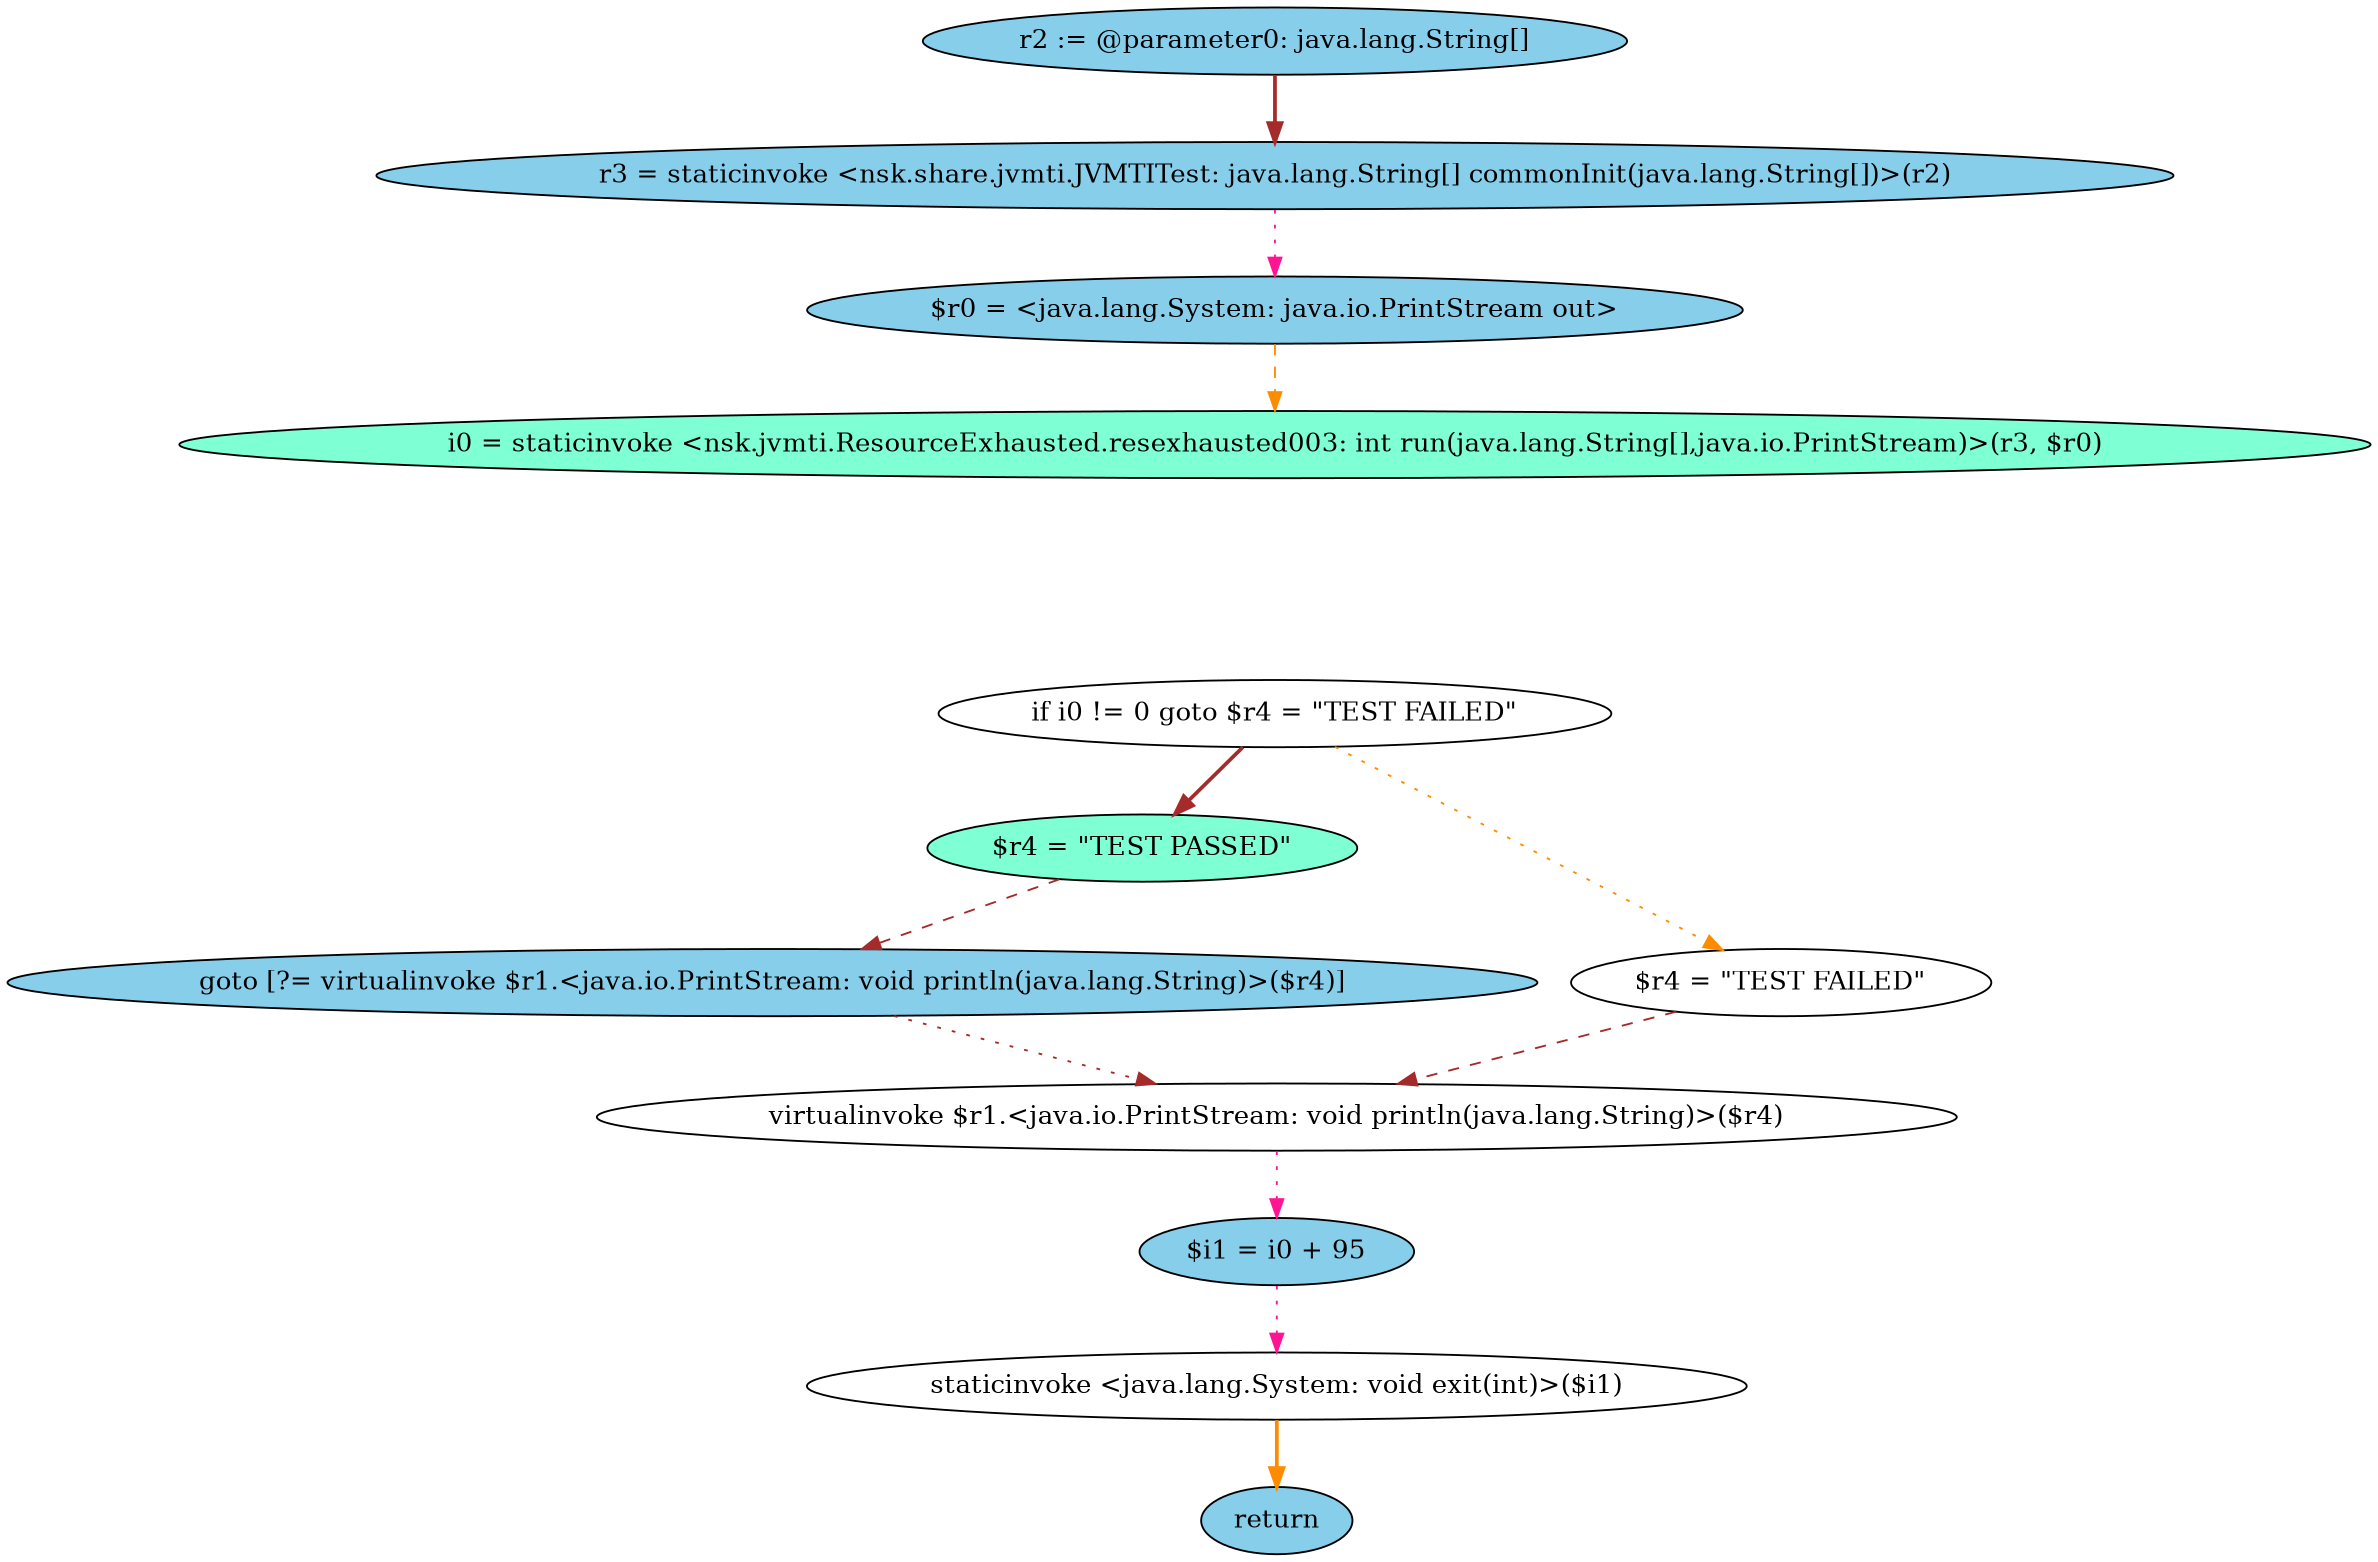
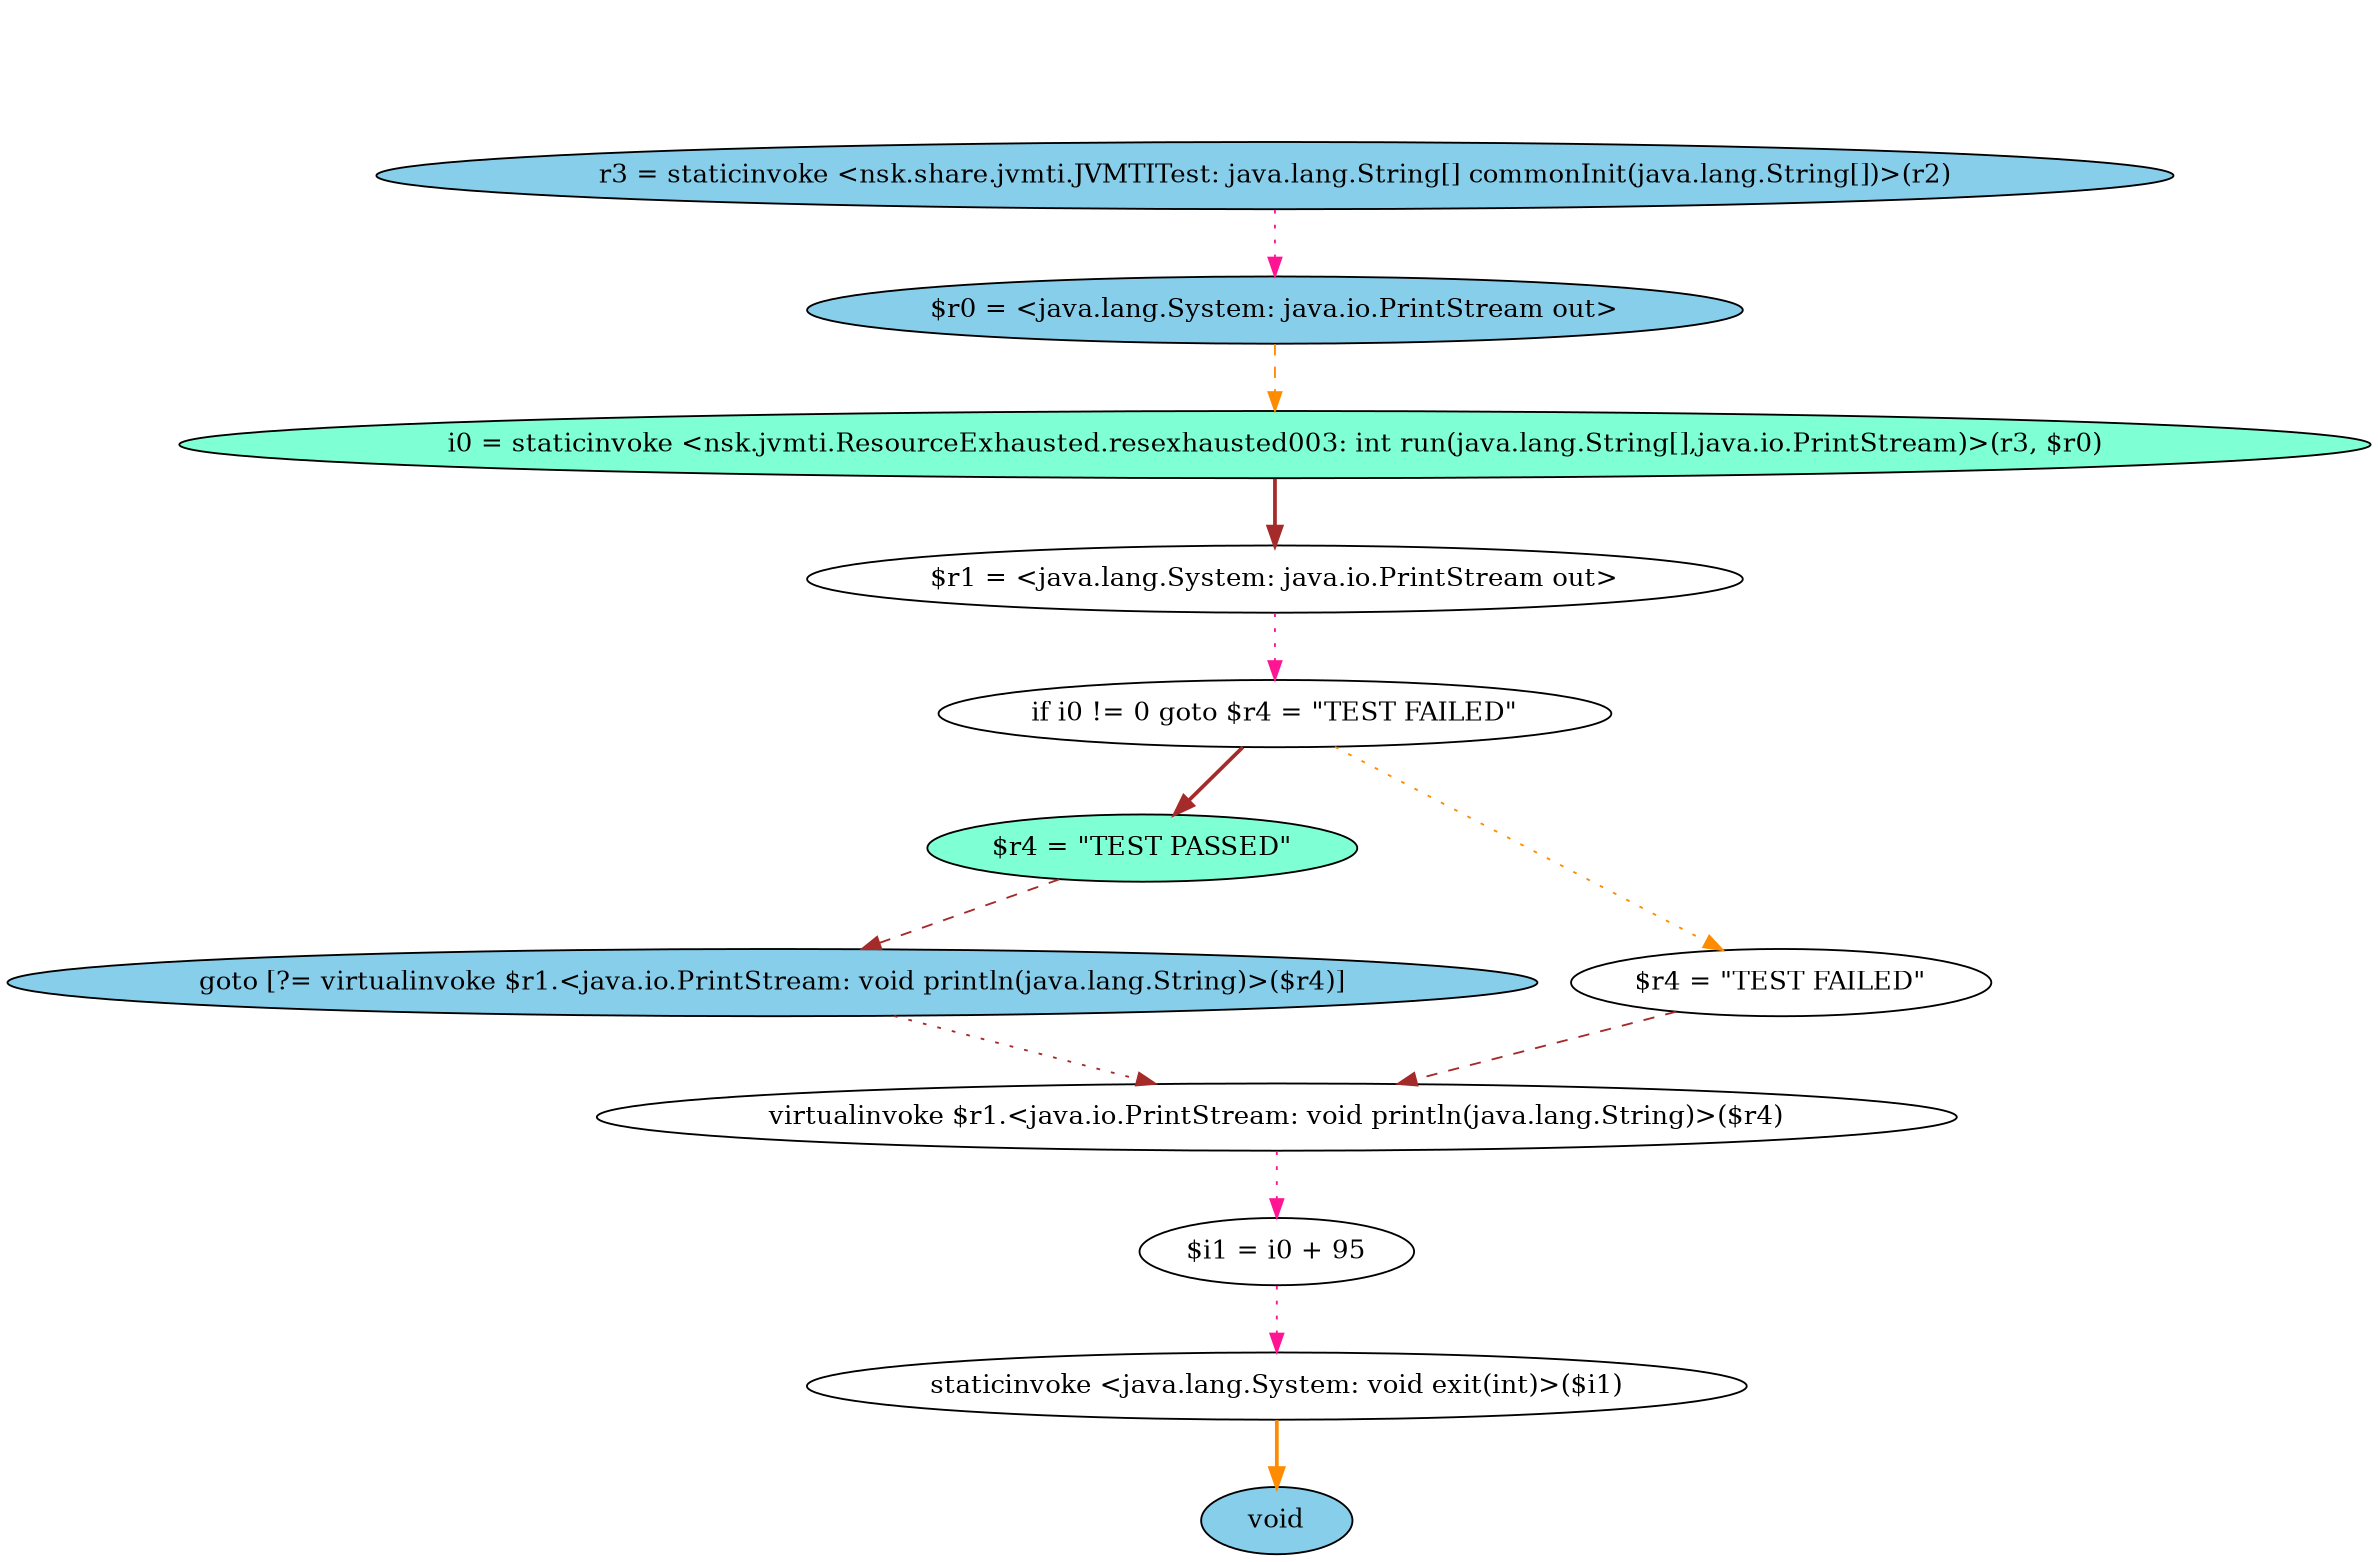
(1275, 41) -> none
none -> (1275, 579)
(1277, 1252) -> (1277, 1252)
(1277, 1521) -> (1277, 1521)
